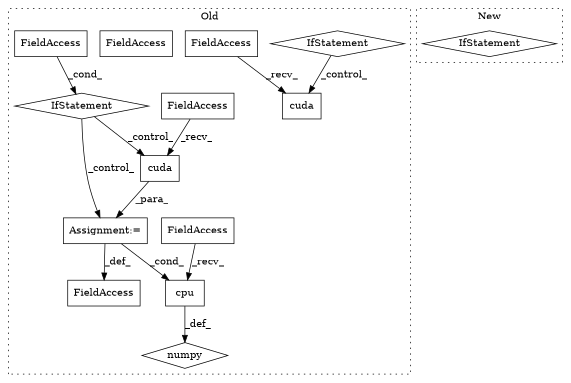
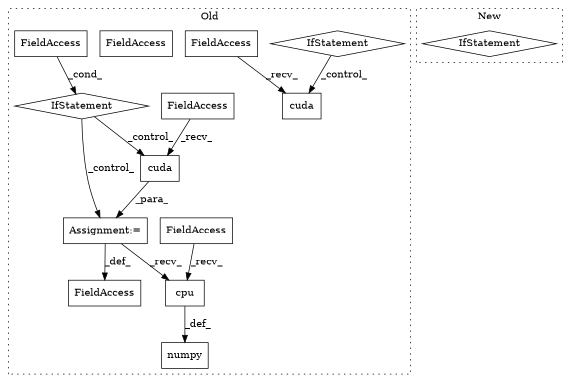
(167, 262) -> (166, 262)
(185, 355) -> (185, 355)
